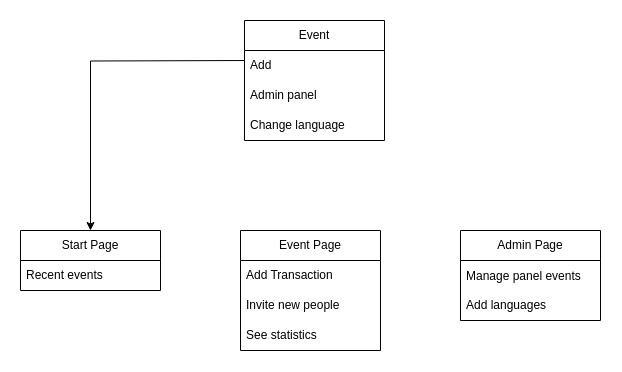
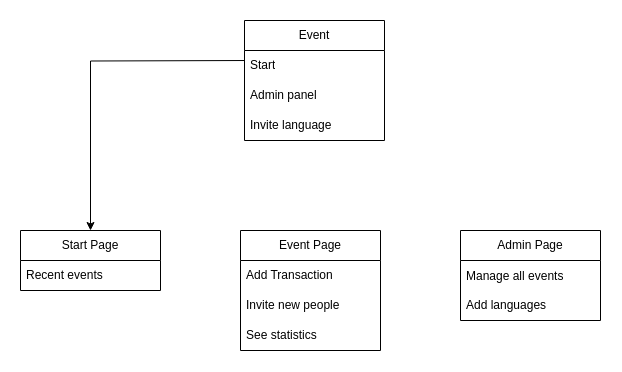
(261, 66) -> (267, 66)
(298, 126) -> (296, 126)
(526, 291) -> (517, 291)
